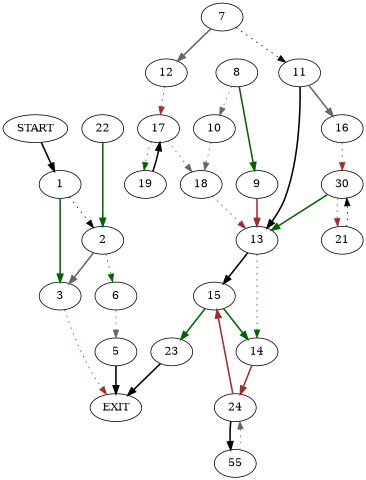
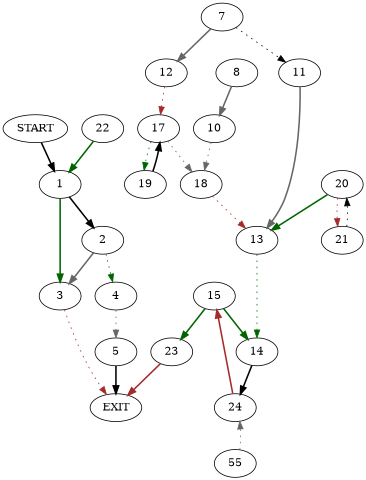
(227, 97) -> (227, 97)
(342, 129) -> none
(295, 156) -> (295, 156)
(103, 180) -> (84, 153)
(257, 184) -> none
(342, 184) -> (342, 184)
(79, 209) -> (79, 209)
(238, 265) -> none
(116, 296) -> (116, 296)
(248, 376) -> (248, 376)
(147, 377) -> (147, 377)
(230, 432) -> none
